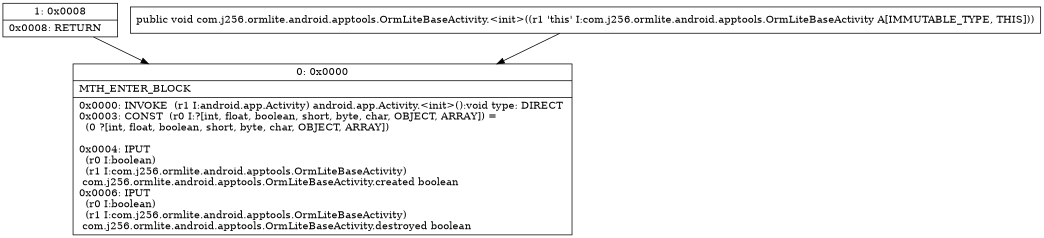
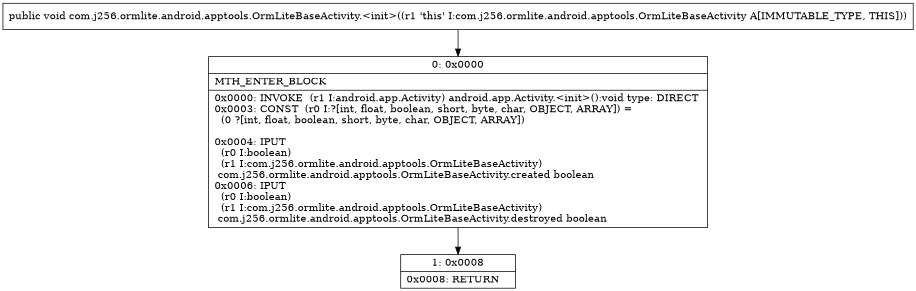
(118, 49) -> (458, 237)
